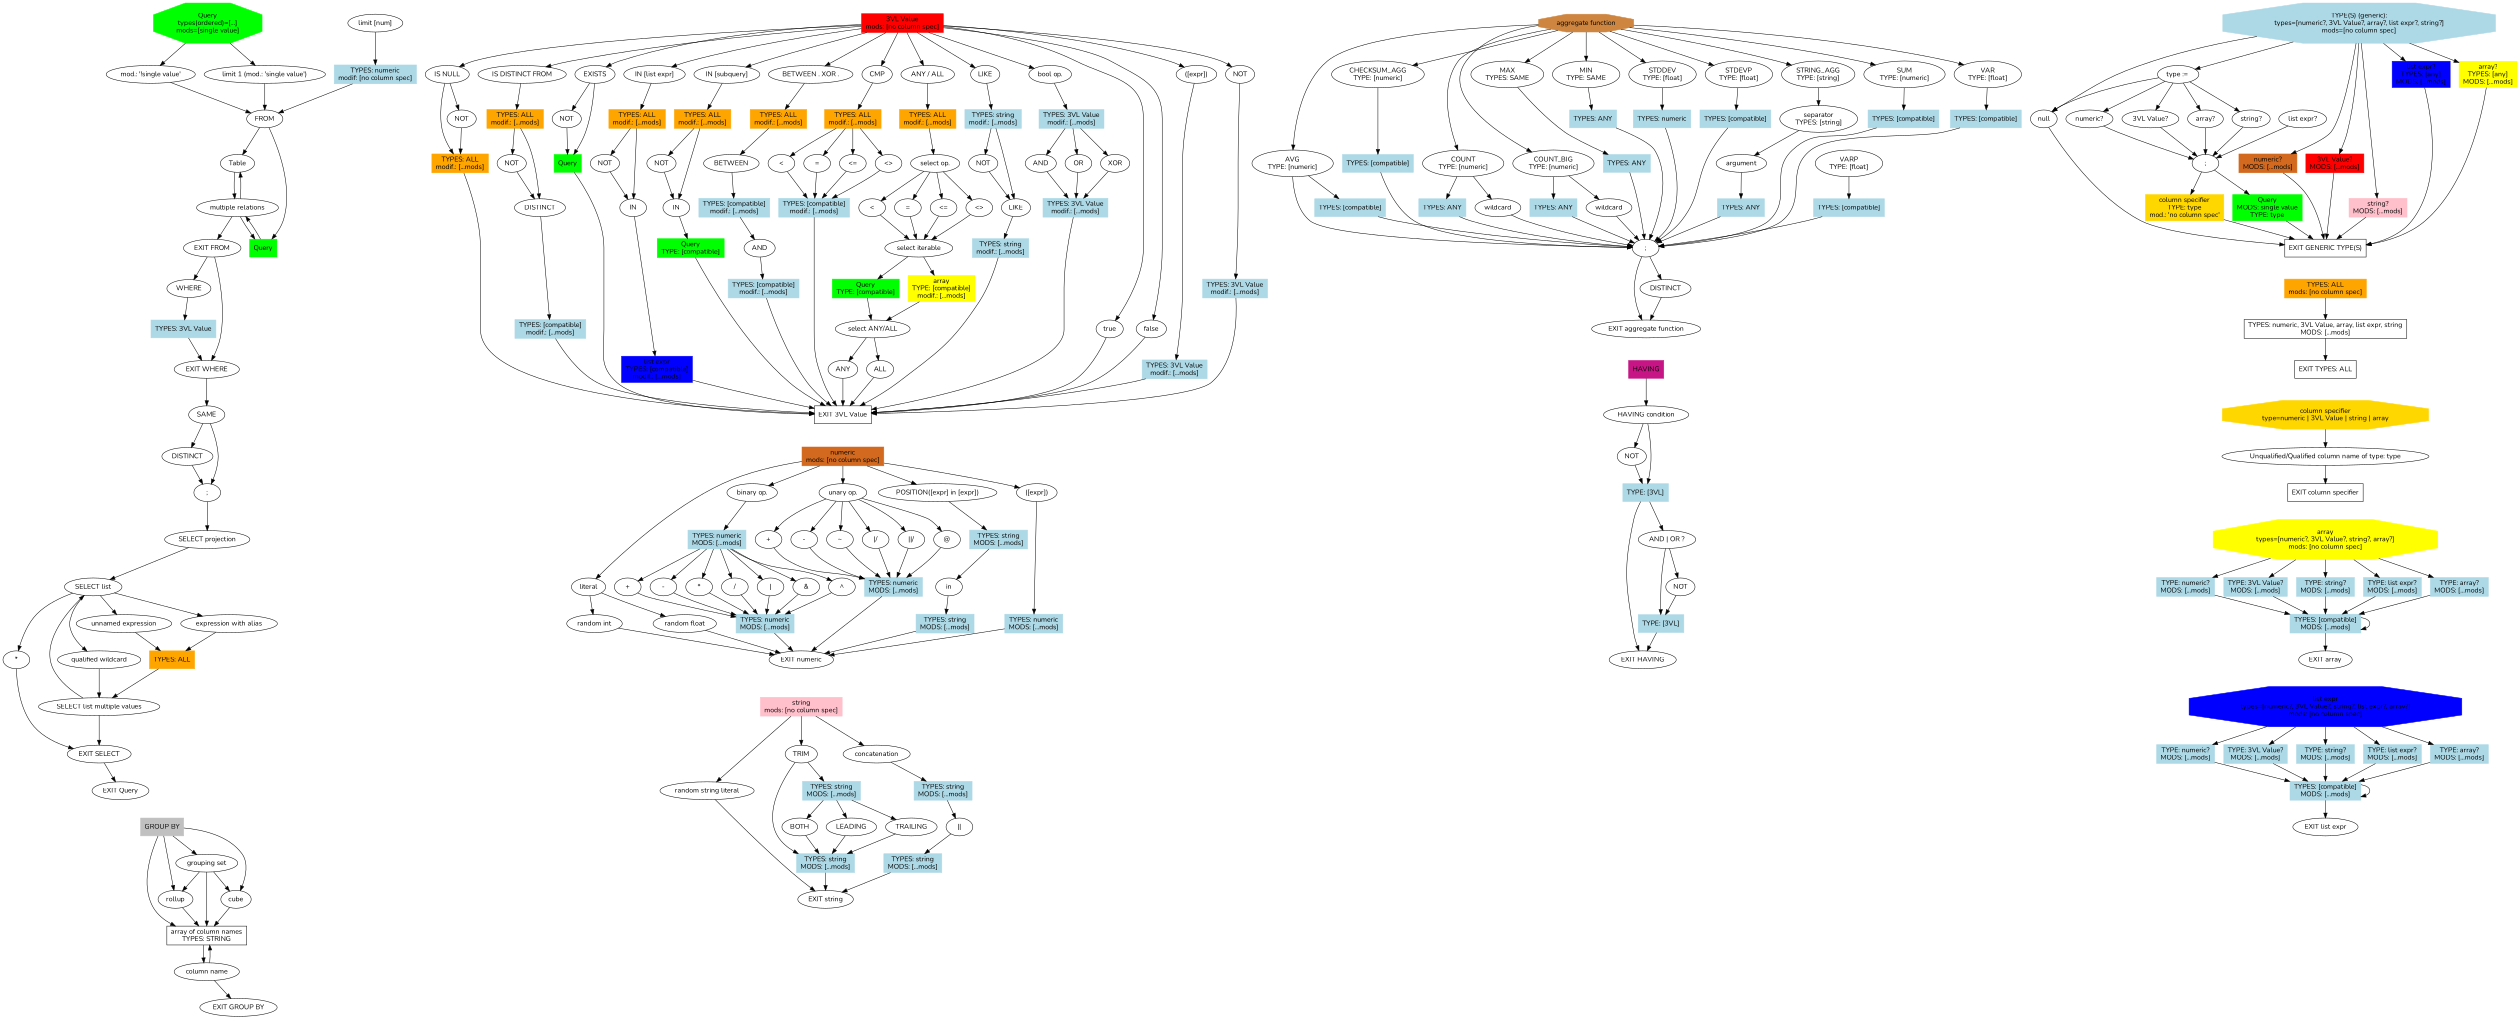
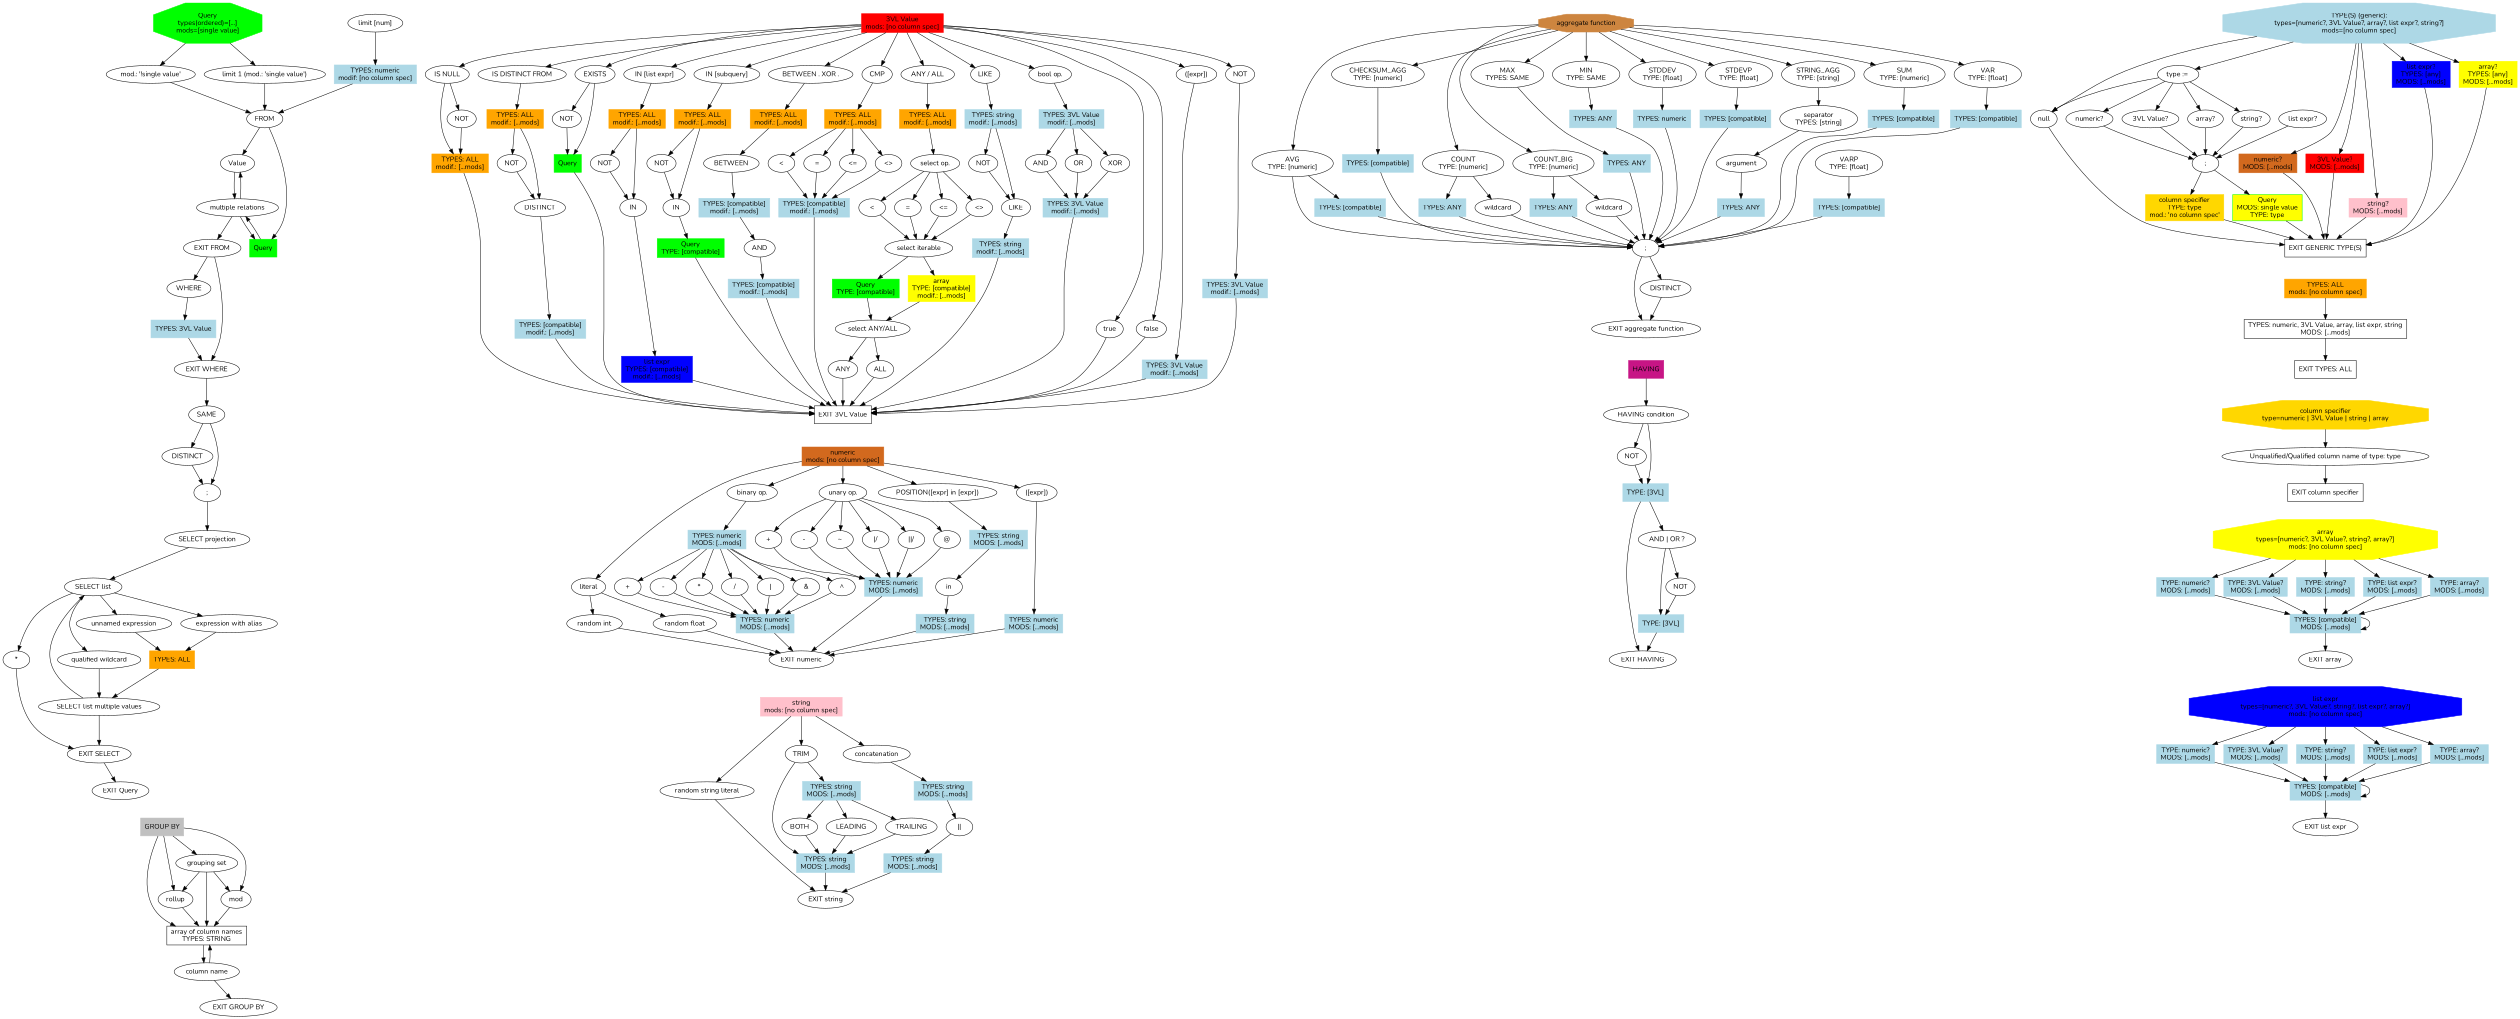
(238, 163) -> (238, 163)
(2267, 208) -> (2267, 208)
(236, 899) -> (236, 899)
